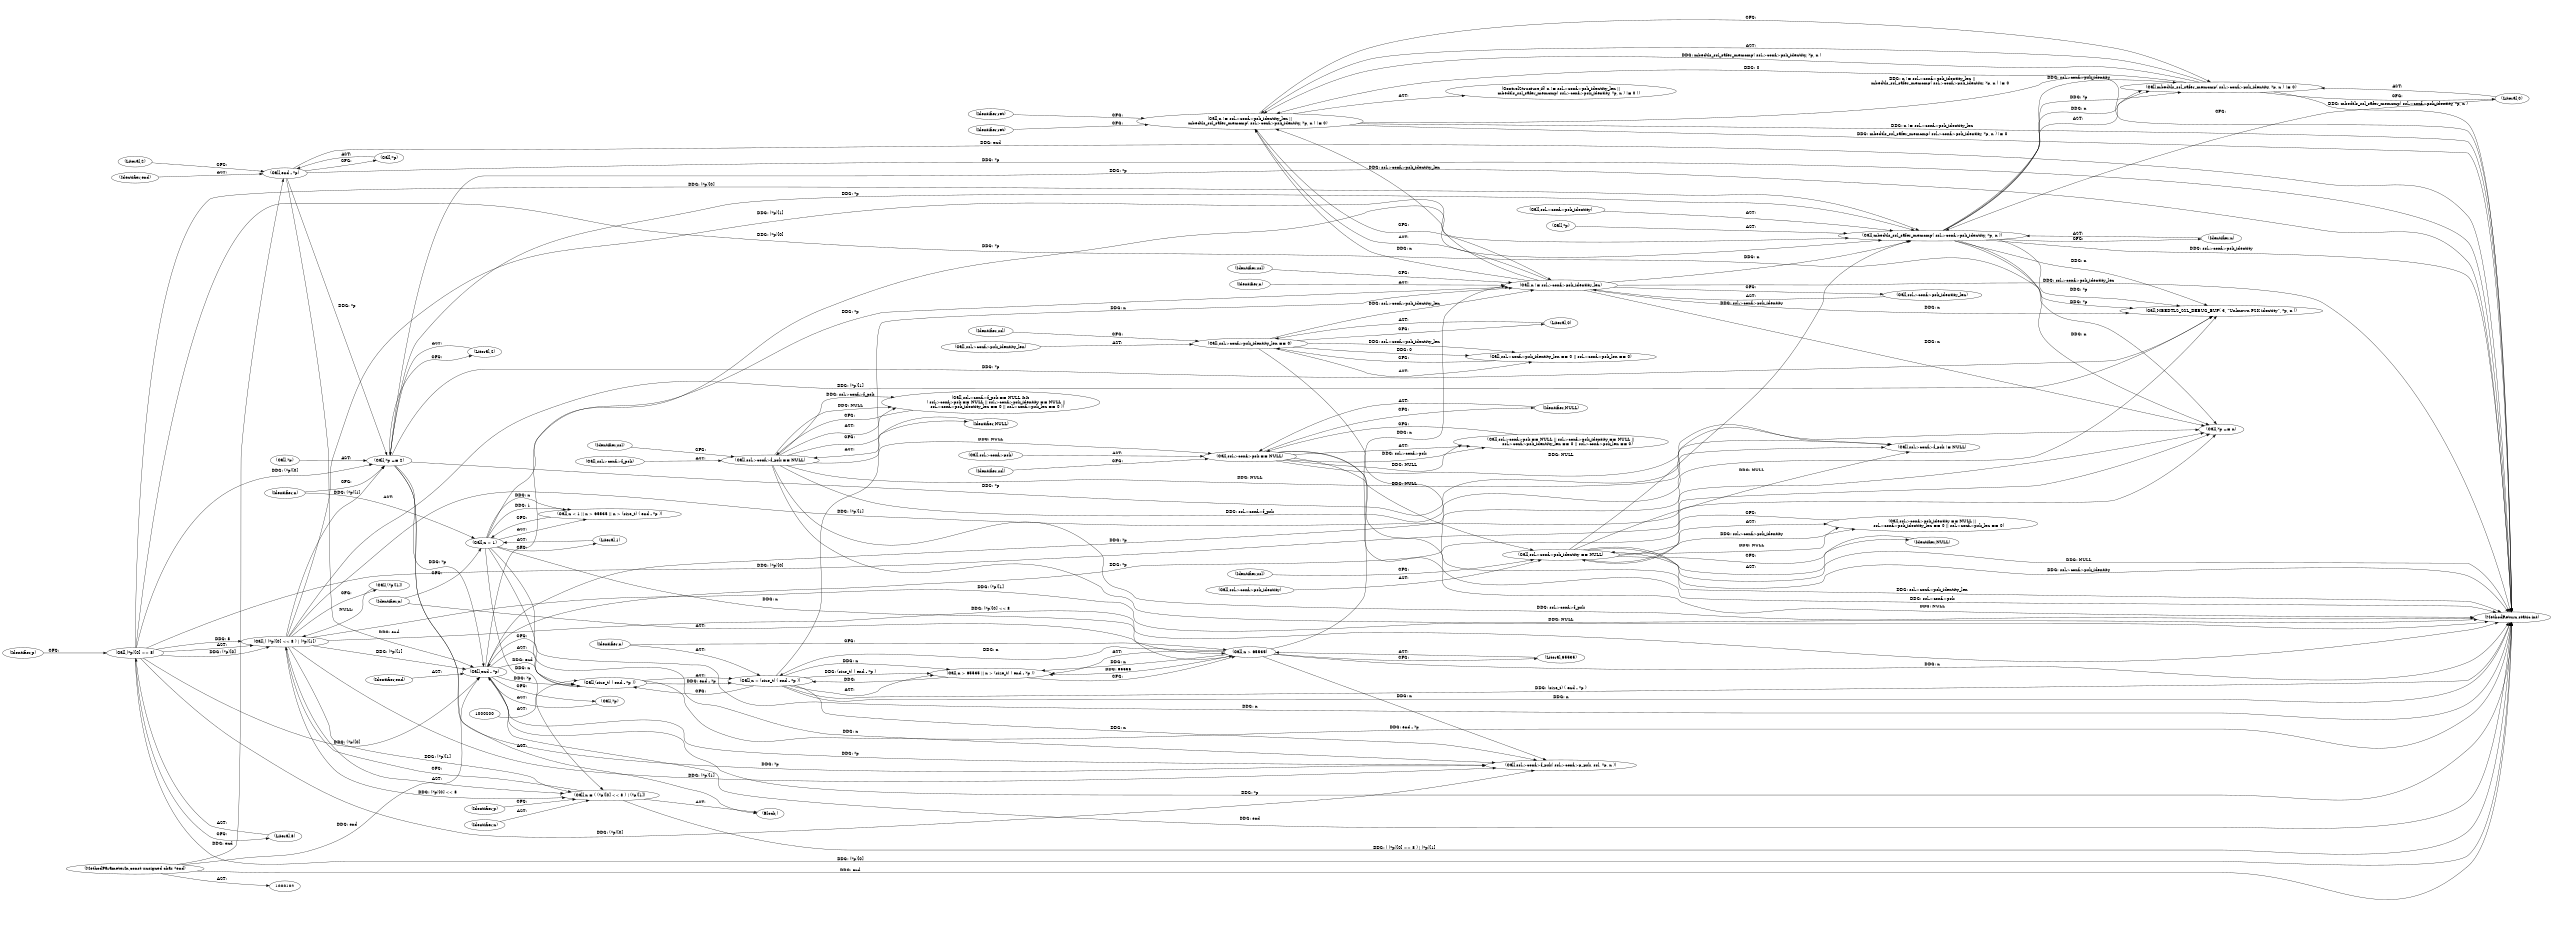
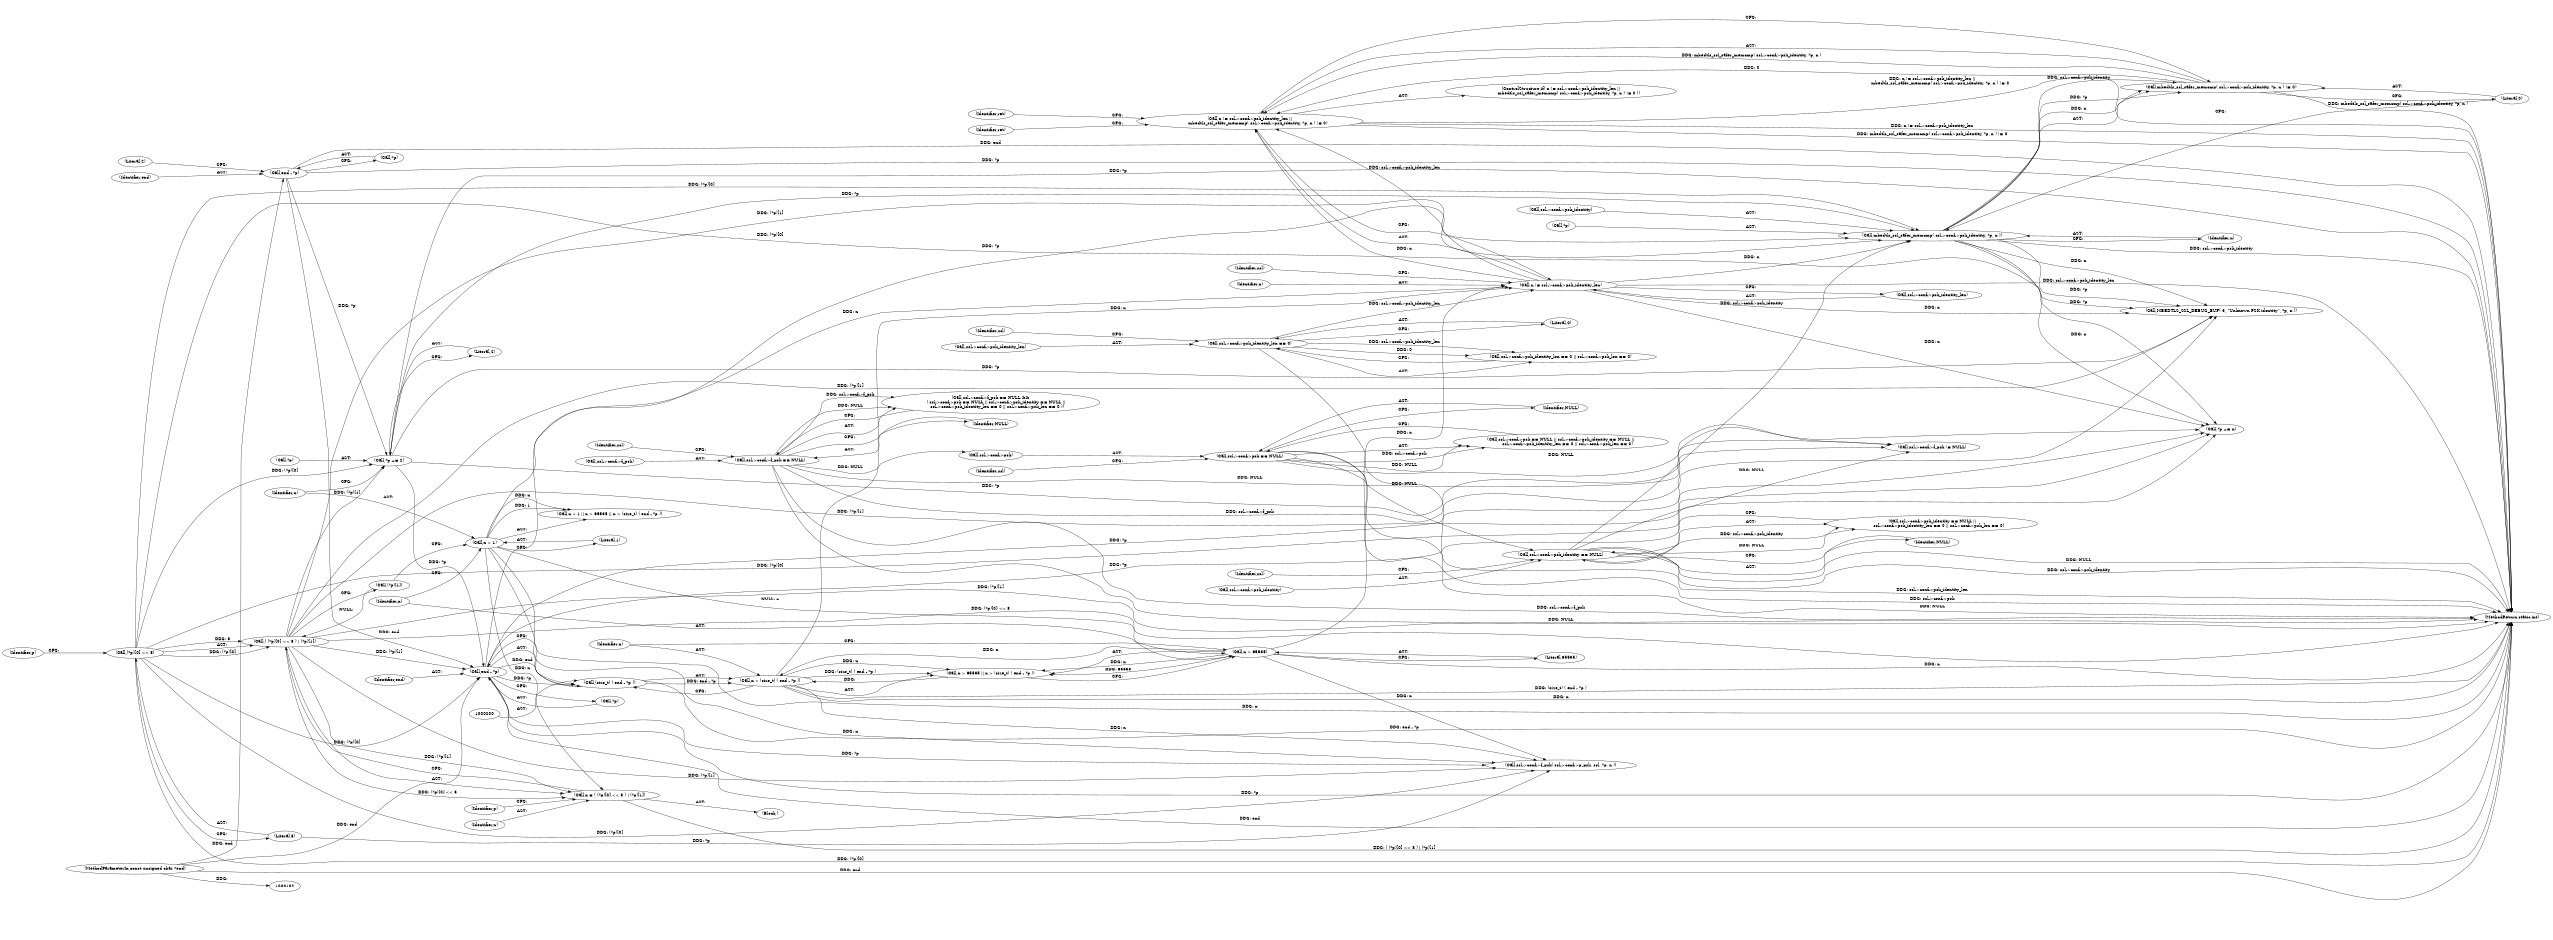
(850, 312) -> (850, 312)
(1007, 443) -> (875, 470)
(521, 523) -> (425, 556)
(770, 599) -> (770, 599)
(477, 731) -> none
(833, 770) -> (930, 845)
(223, 879) -> (223, 879)
